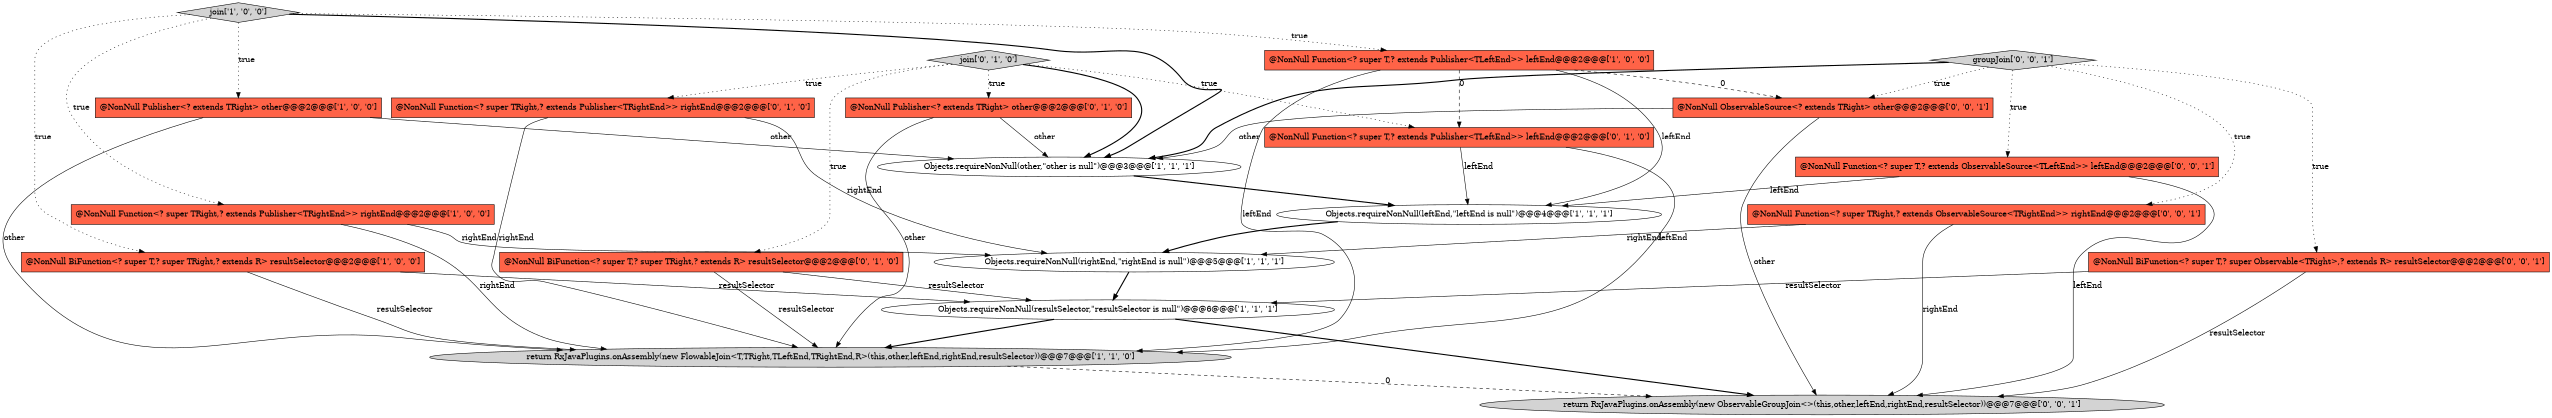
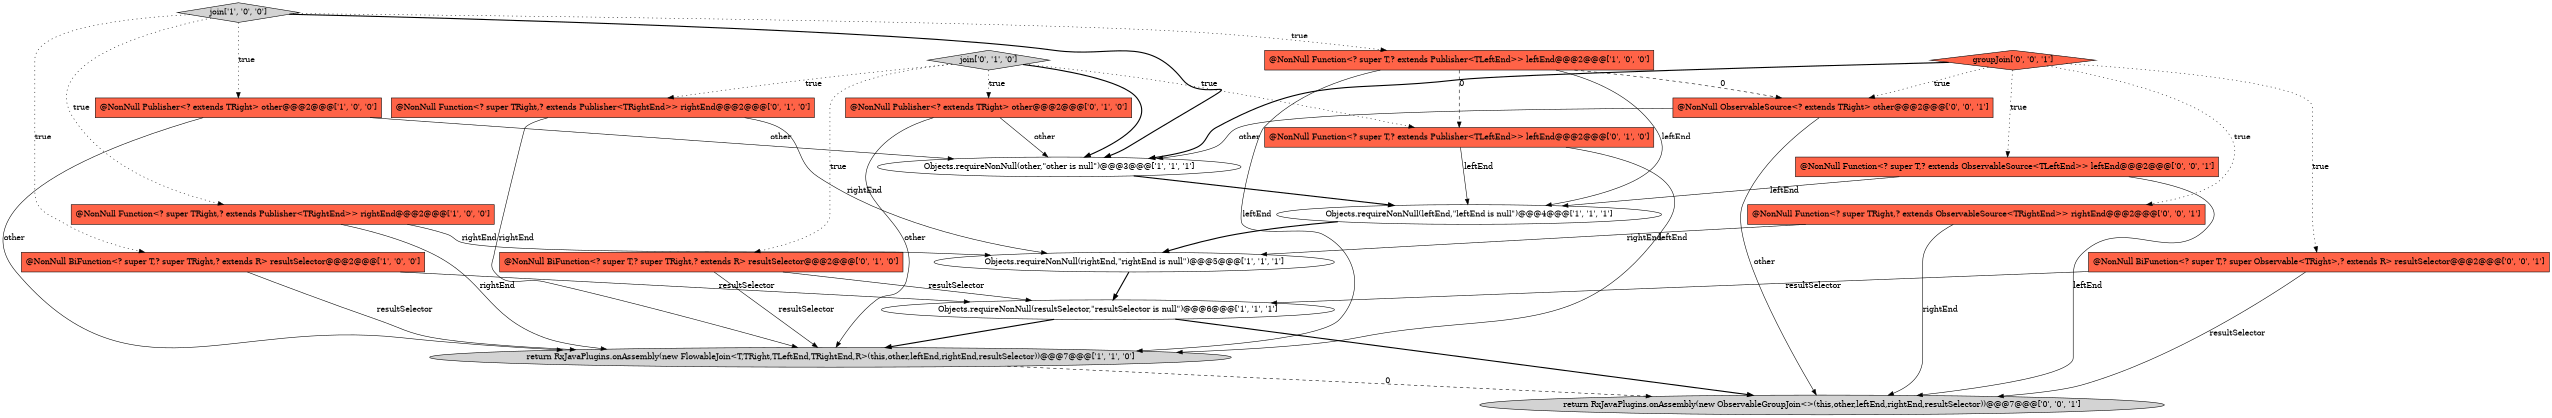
(2013, 60) -> (2013, 60)
